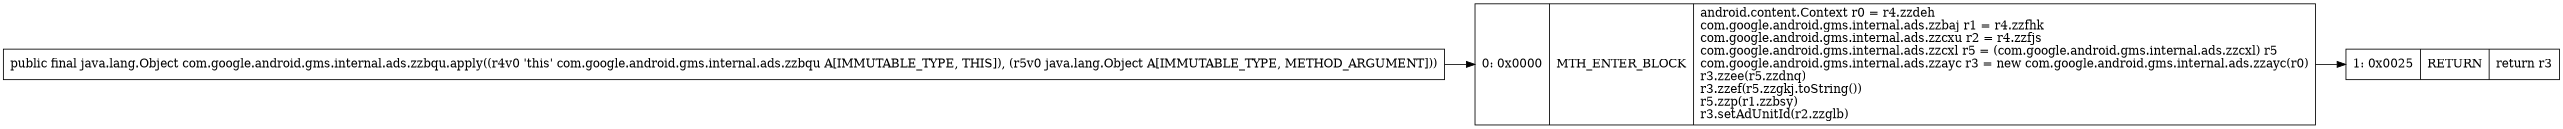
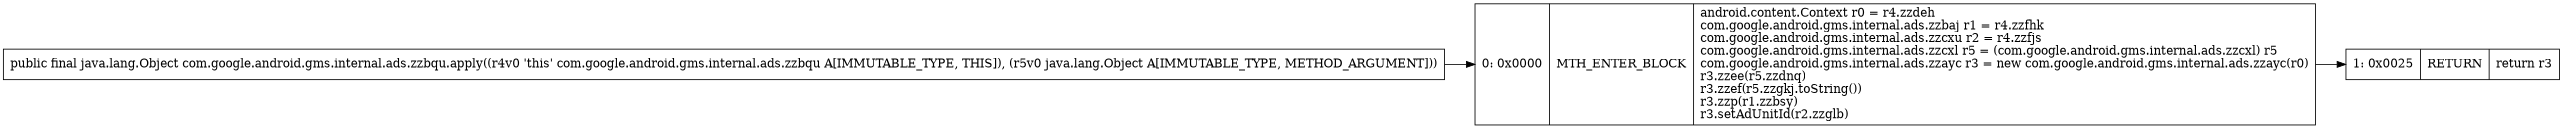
(1749, 102) -> (1749, 102)
